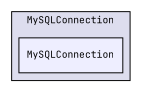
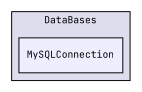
(71, 21) -> (71, 21)
